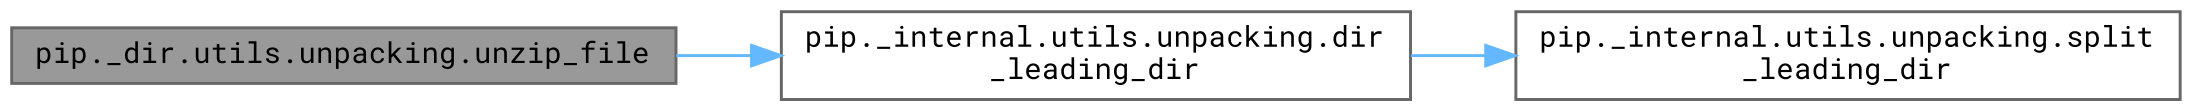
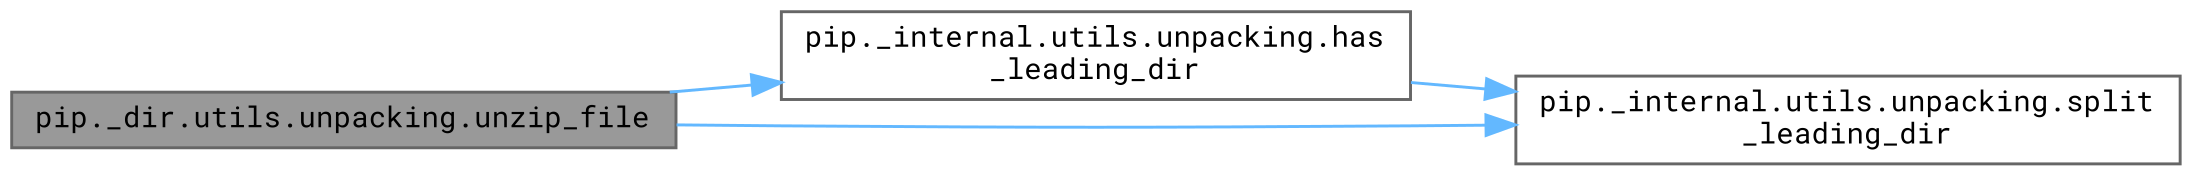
(1096, 56) -> (1096, 56)
none -> (1081, 127)
